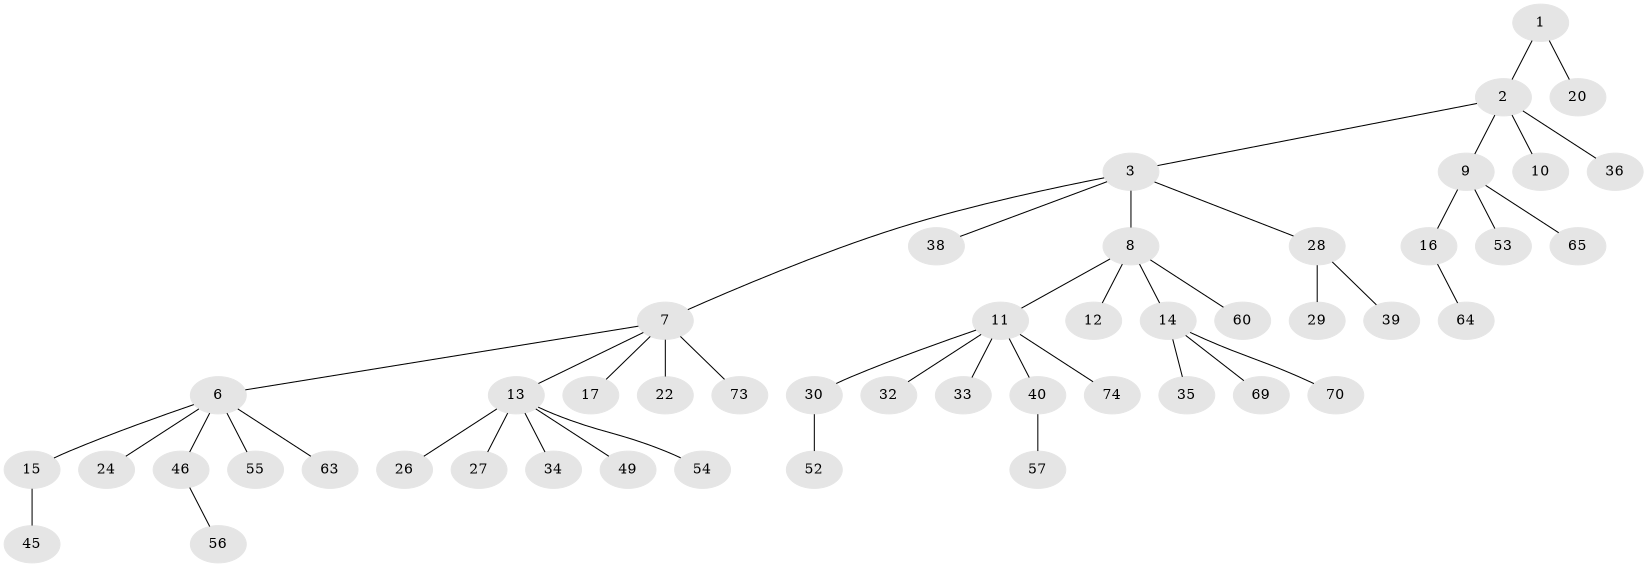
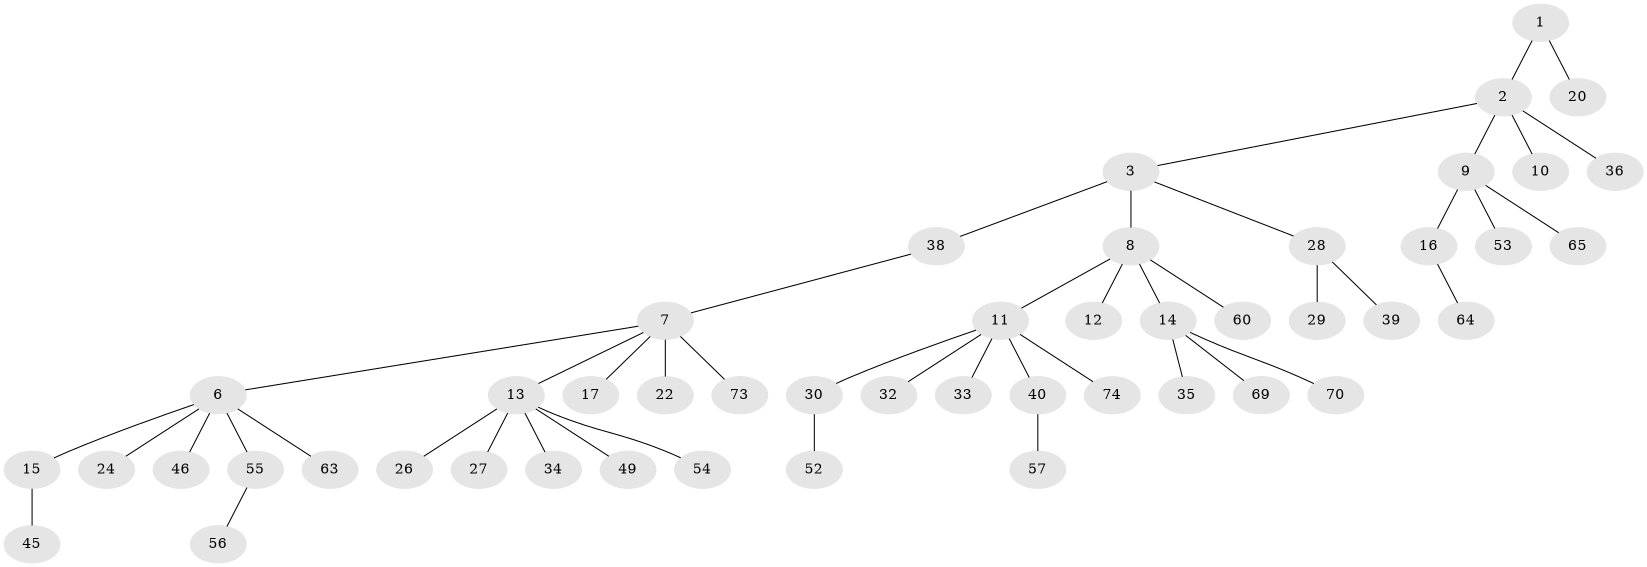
(892, 230) -> (801, 283)
(200, 507) -> (237, 507)
